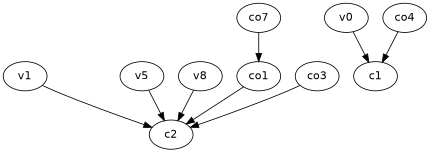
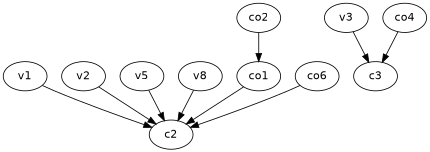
(259, 18) -> (259, 18)
(346, 18) -> (346, 18)
none -> (84, 76)
(317, 76) -> (317, 76)
(376, 76) -> (376, 76)
